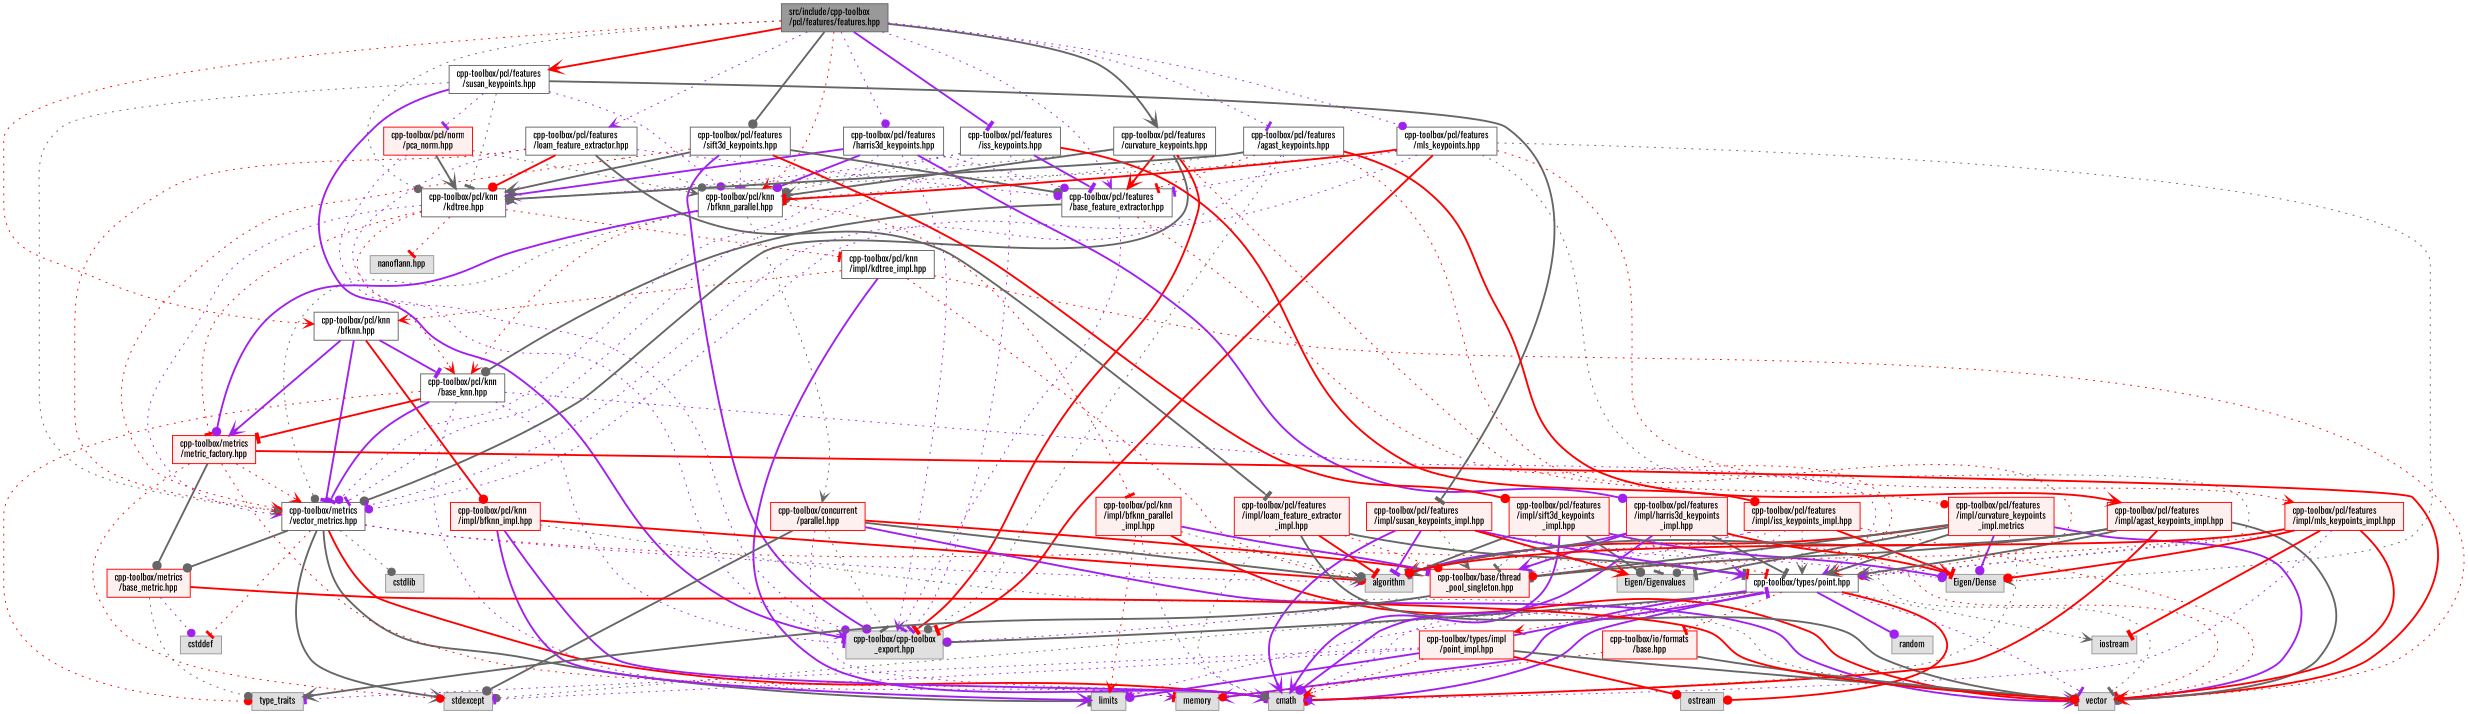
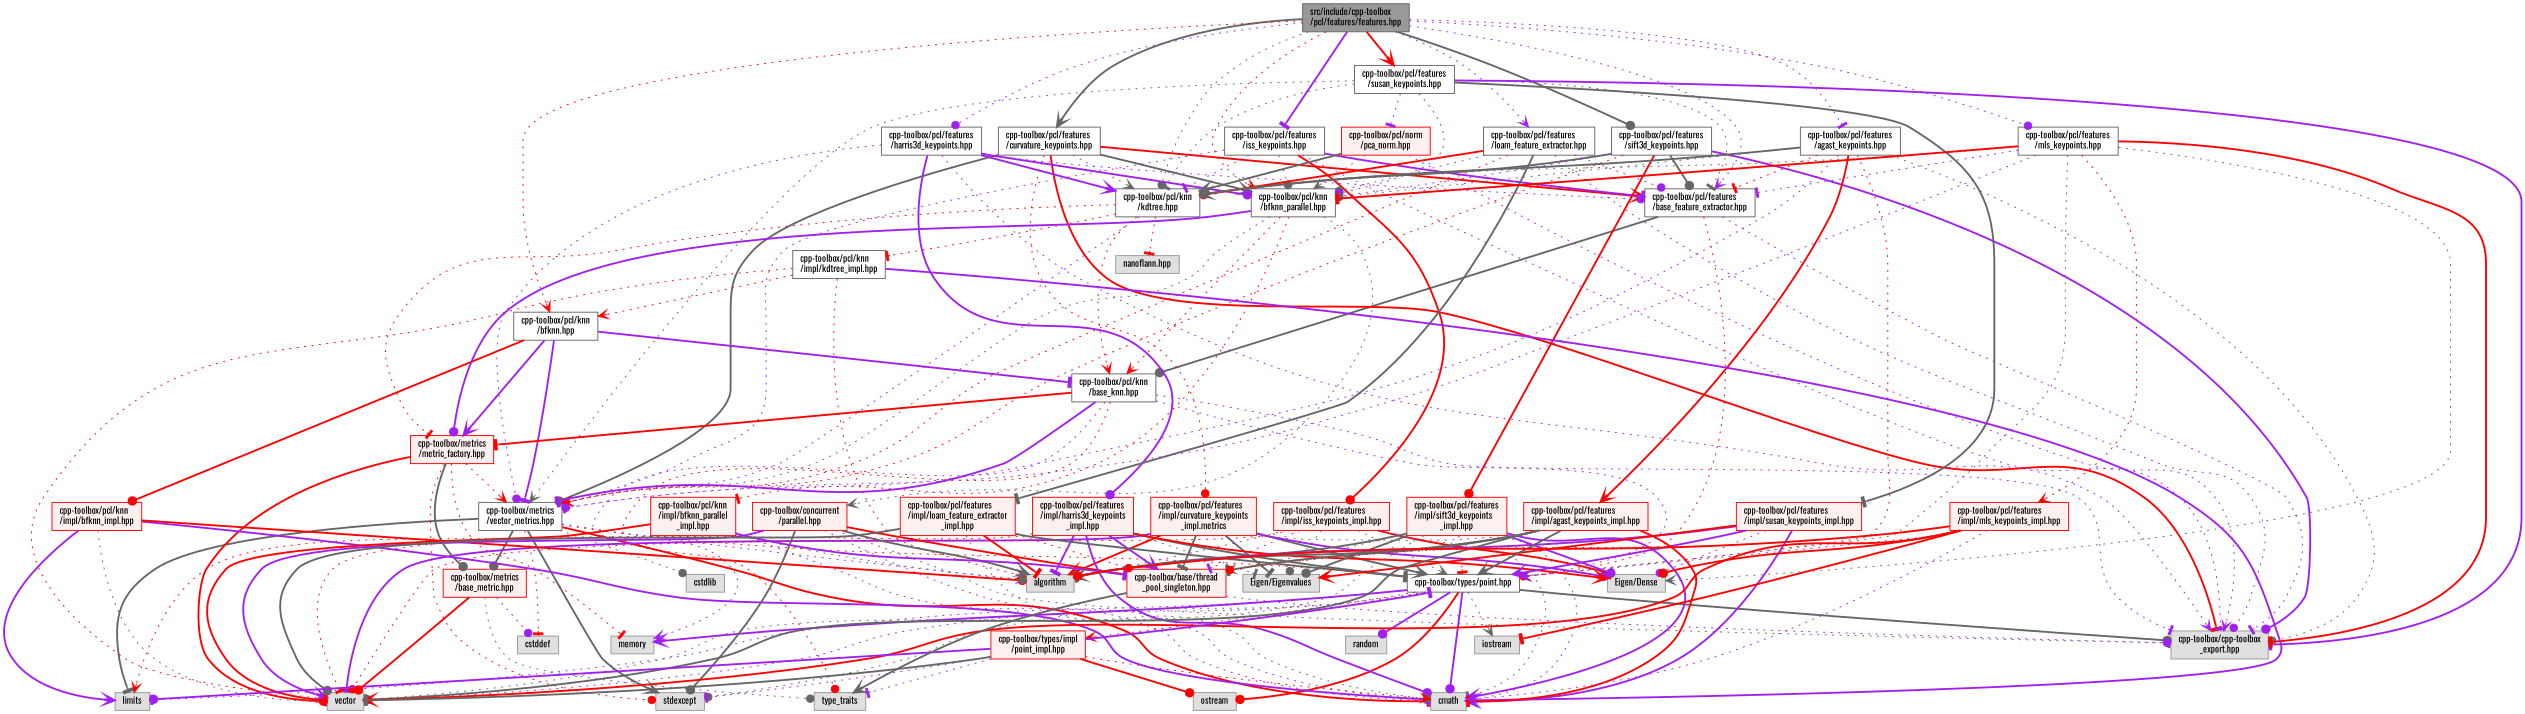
none -> (1663, 100)
(1650, 645) -> none
